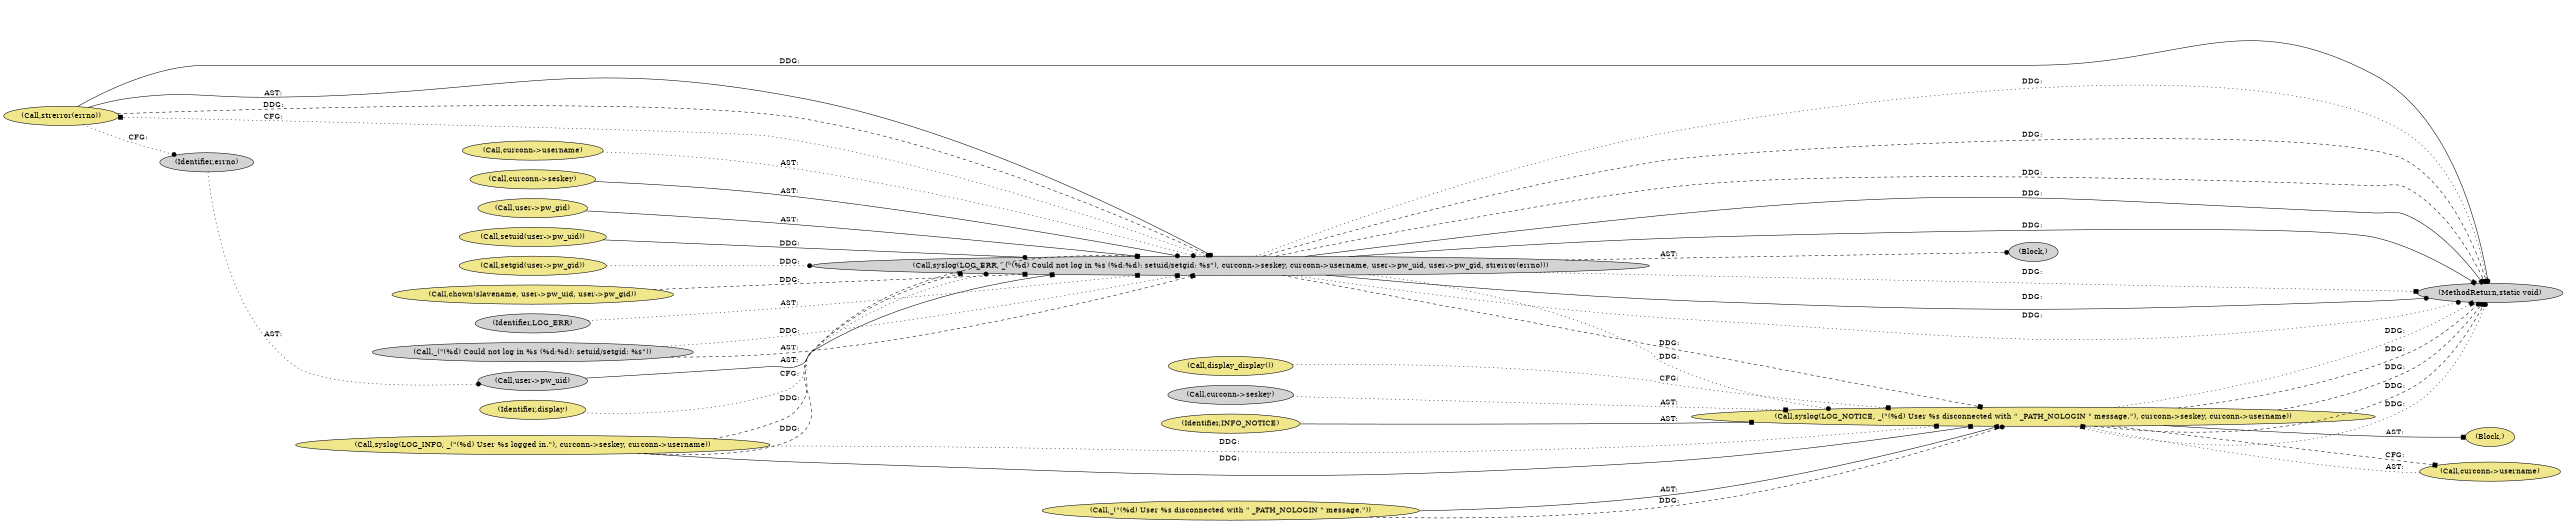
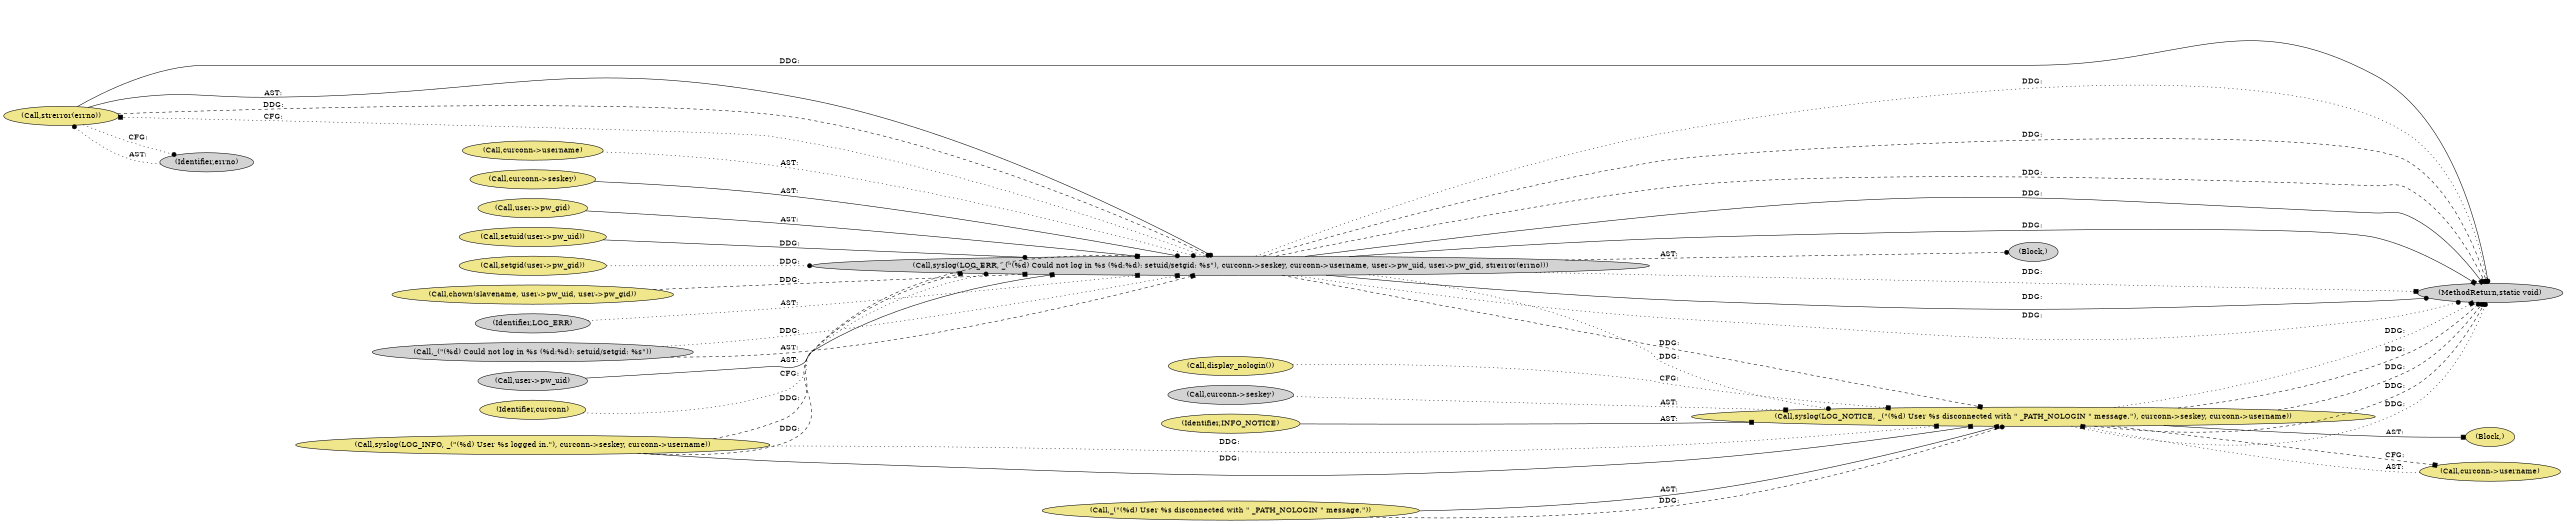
(282, 355) -> (115, 153)
(1231, 366) -> (1231, 366)
(533, 410) -> (533, 410)
